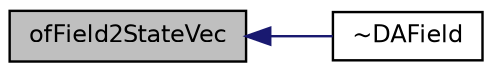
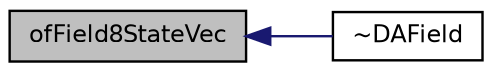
(128, 36) -> (128, 36)
